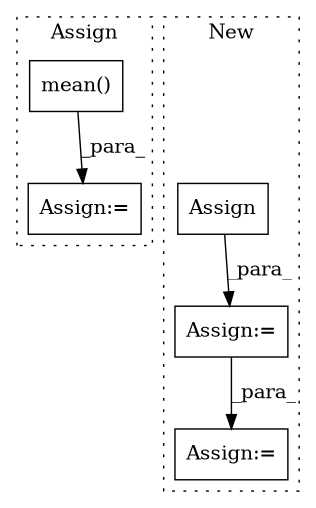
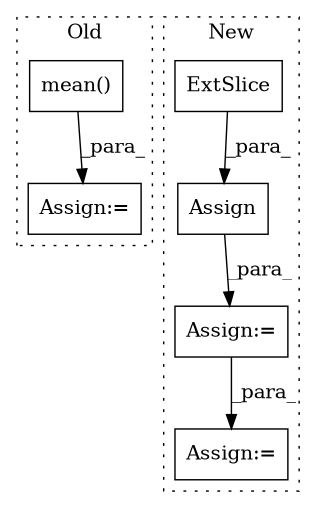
(85, 33) -> (85, 33)
none -> (229, 86)
